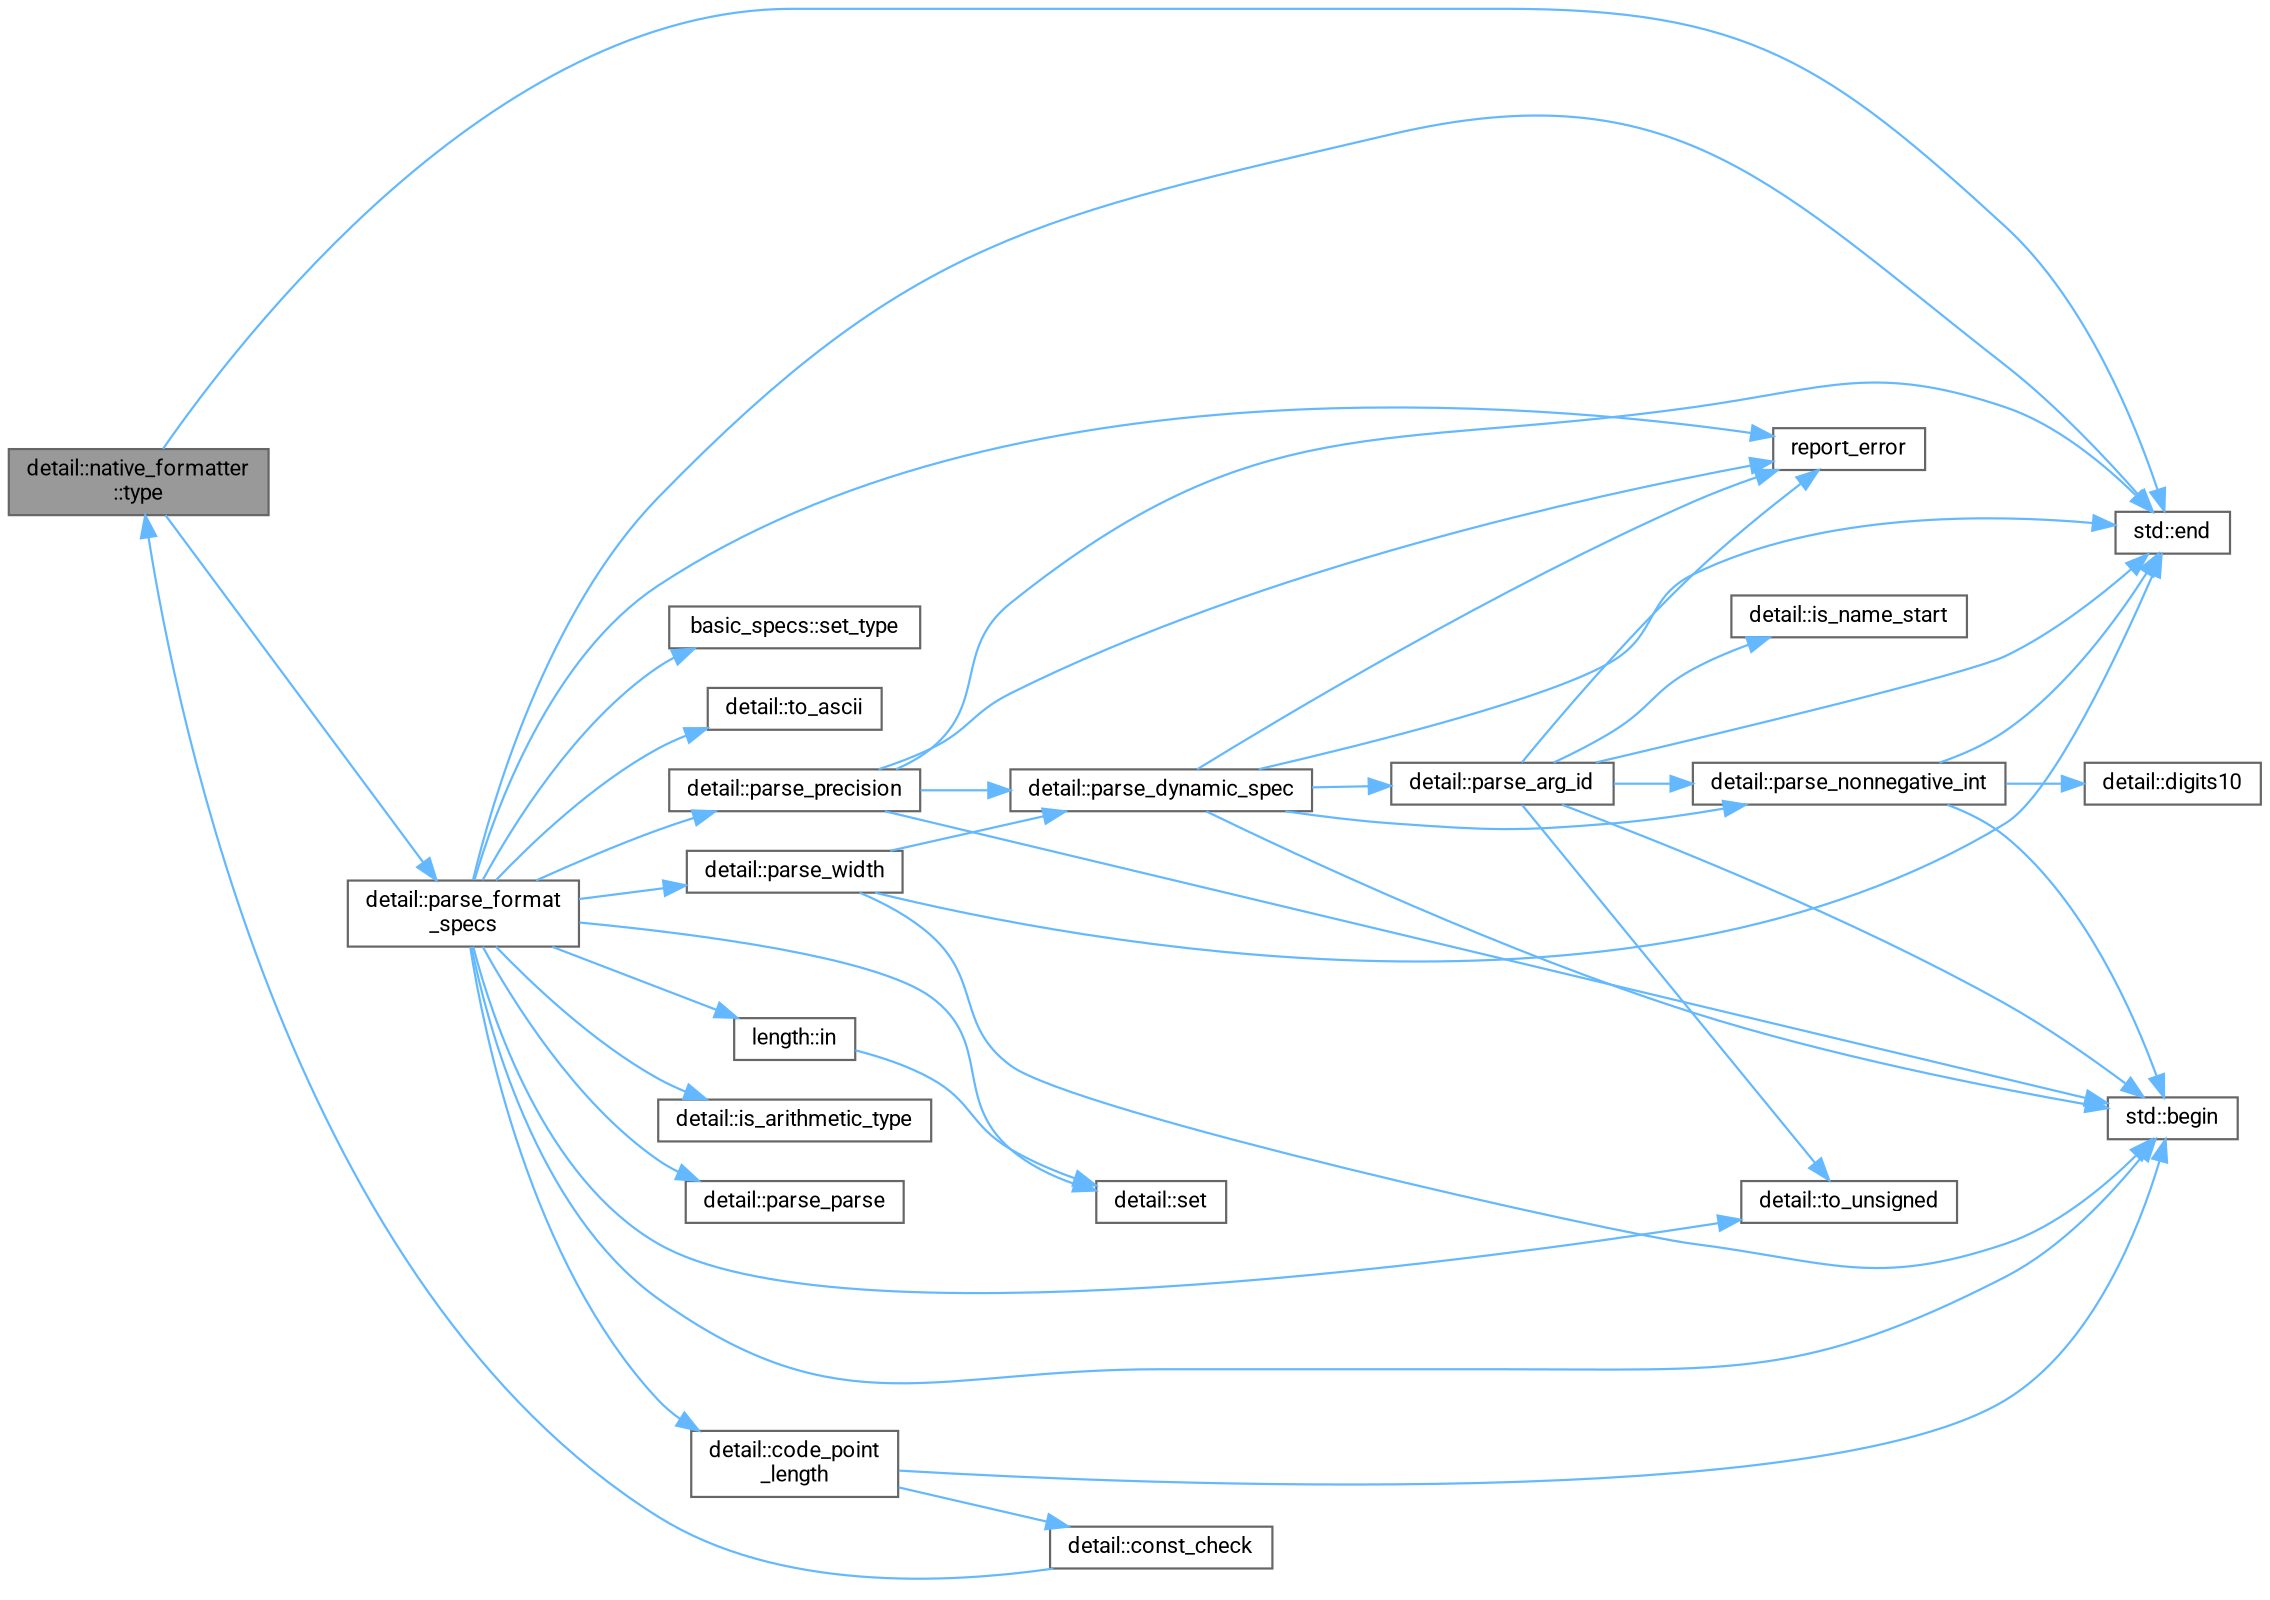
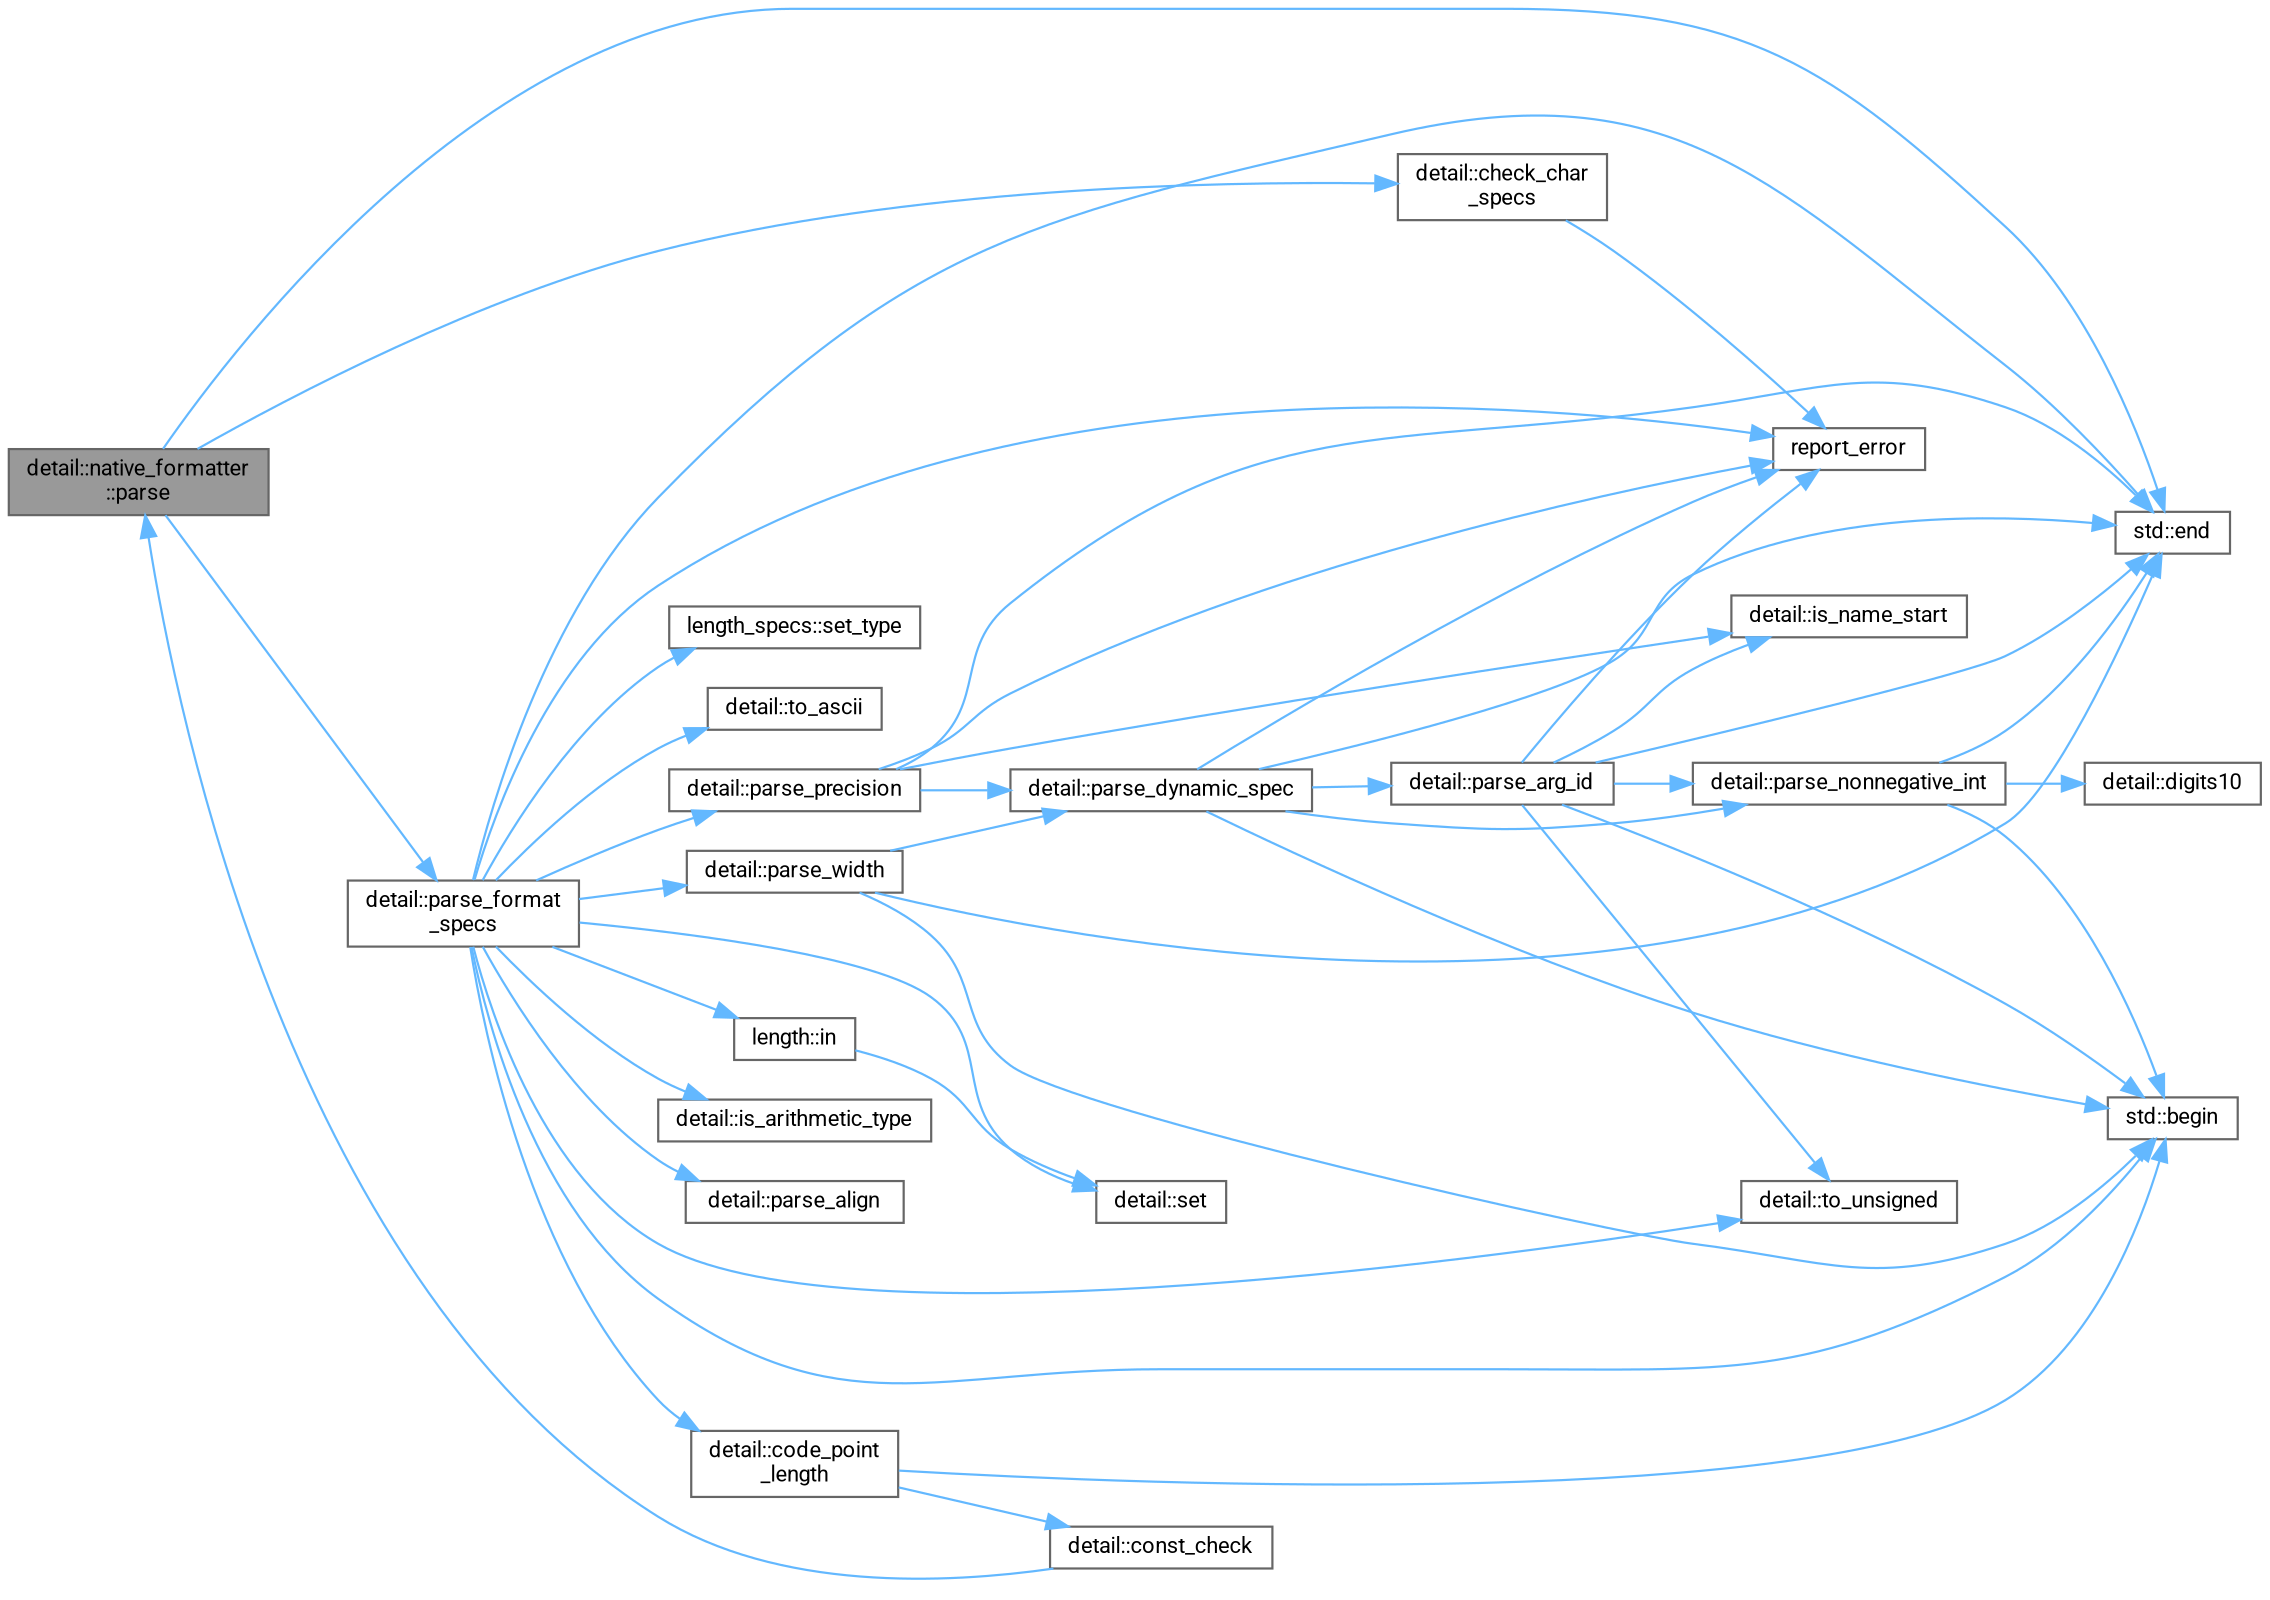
none -> (1502, 187)
(139, 482) -> (139, 482)
(795, 627) -> (795, 627)
(1425, 940) -> (1263, 706)
(795, 1202) -> (795, 1202)
